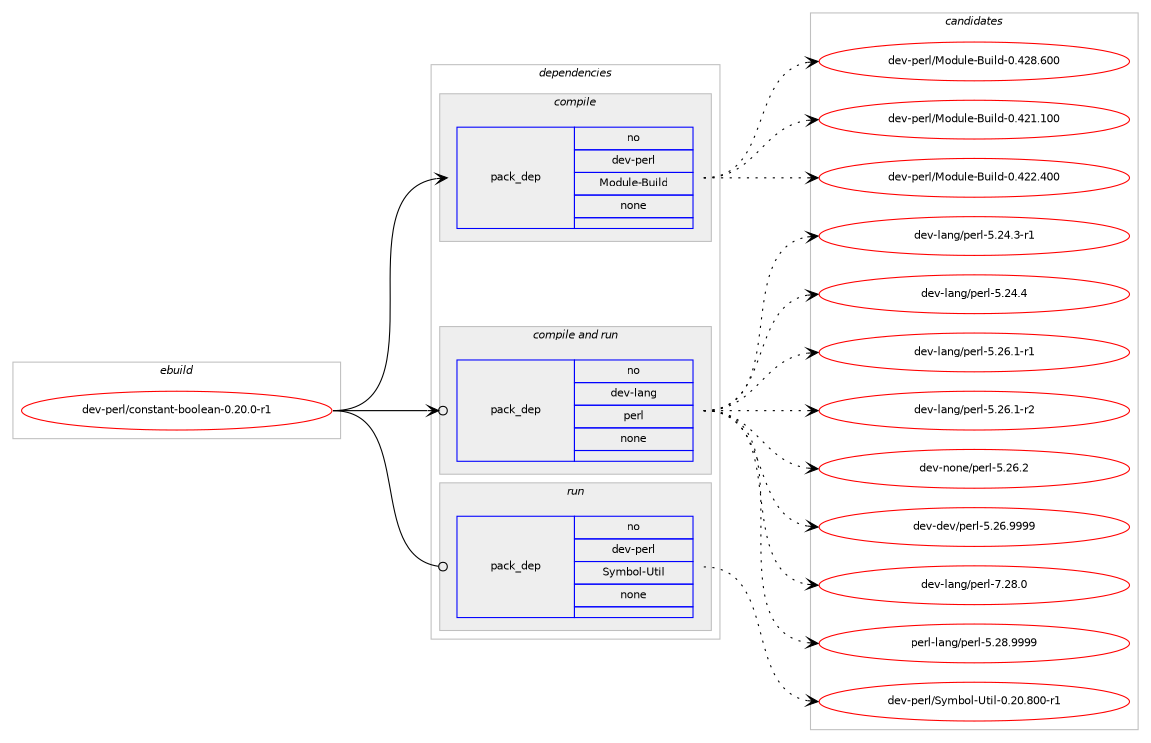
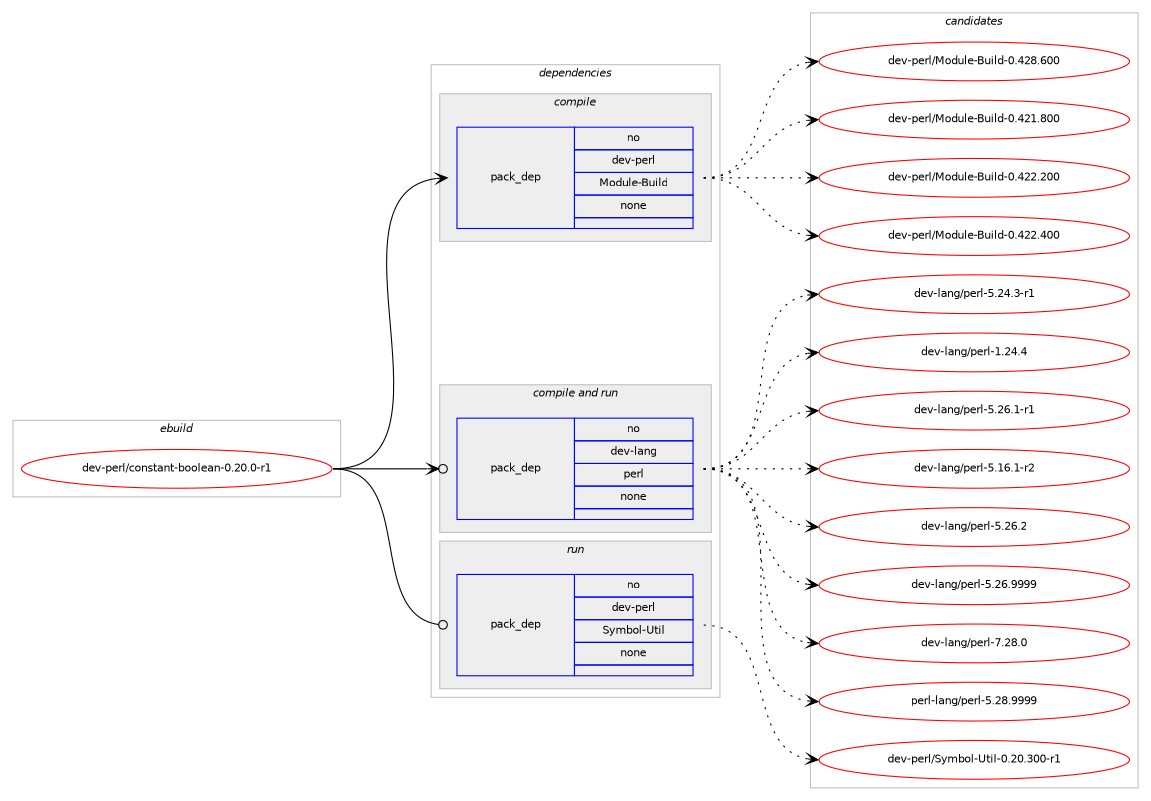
(974, 120) -> (974, 120)
none -> (974, 178)
(974, 294) -> (974, 352)
(974, 411) -> (974, 469)
(974, 469) -> (974, 527)
(974, 527) -> (974, 585)
(974, 702) -> (974, 760)
